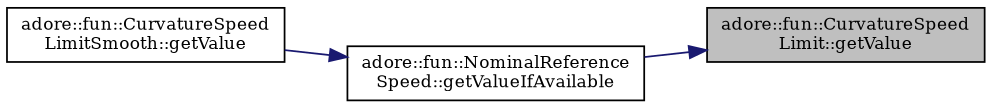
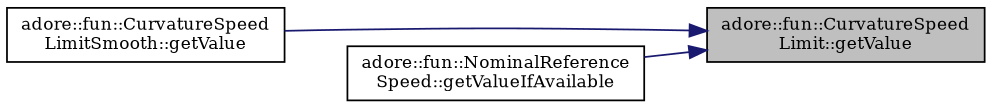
(307, 53) -> (487, 28)
